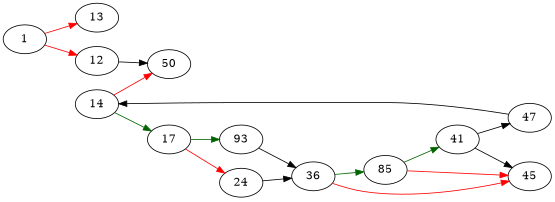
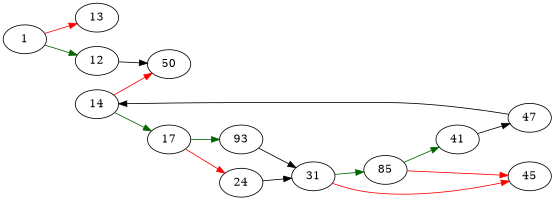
(57, 49) -> (57, 49)
(490, 156) -> none
(313, 176) -> (313, 176)
